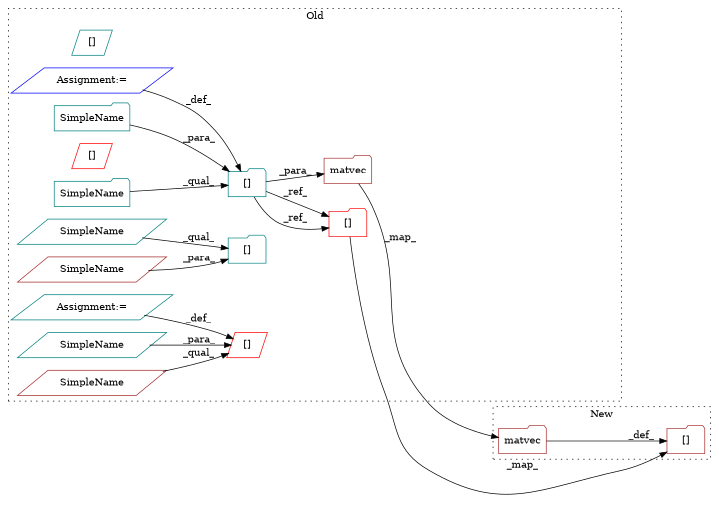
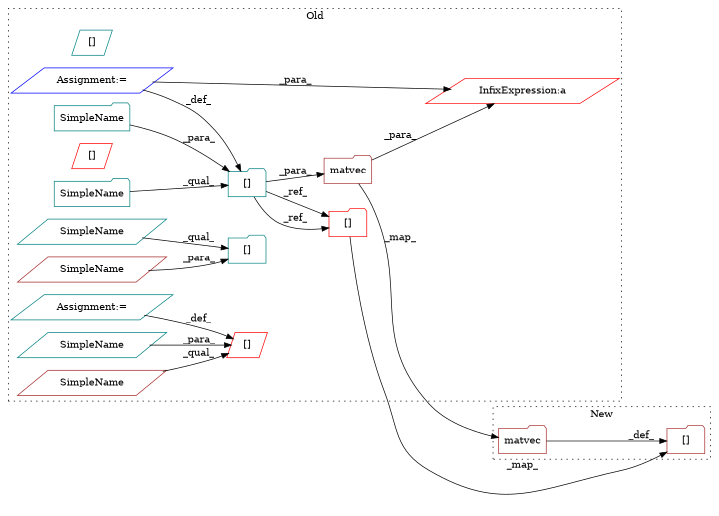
none -> (522, 91)
